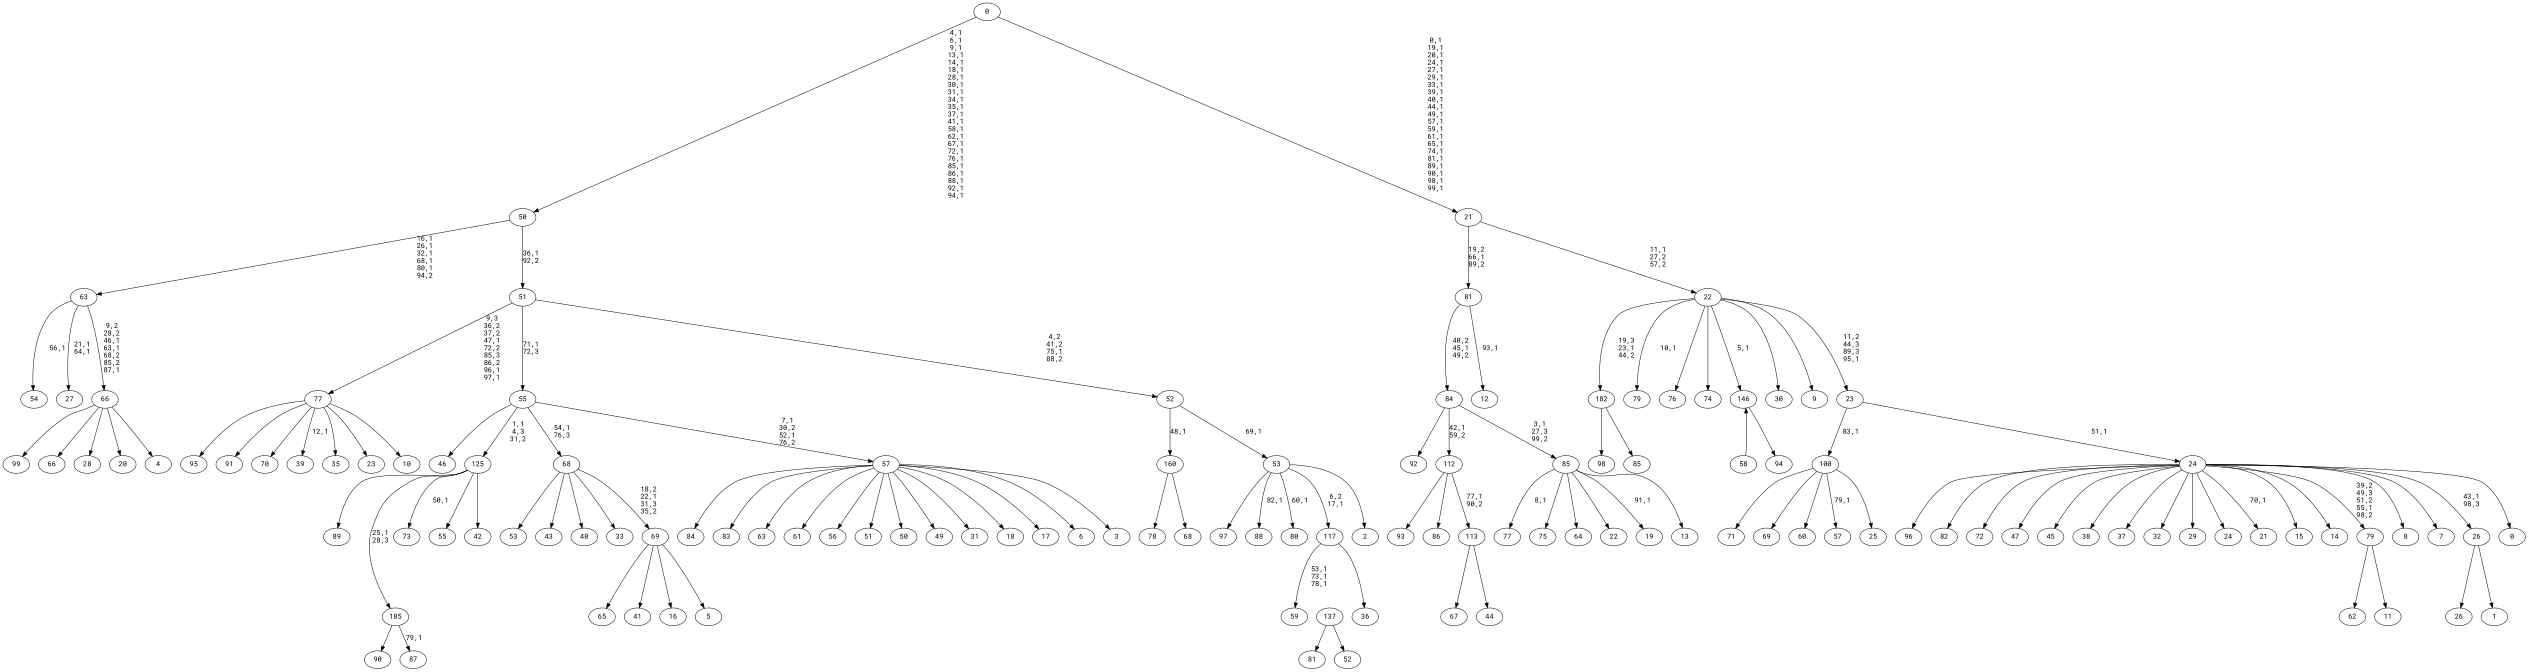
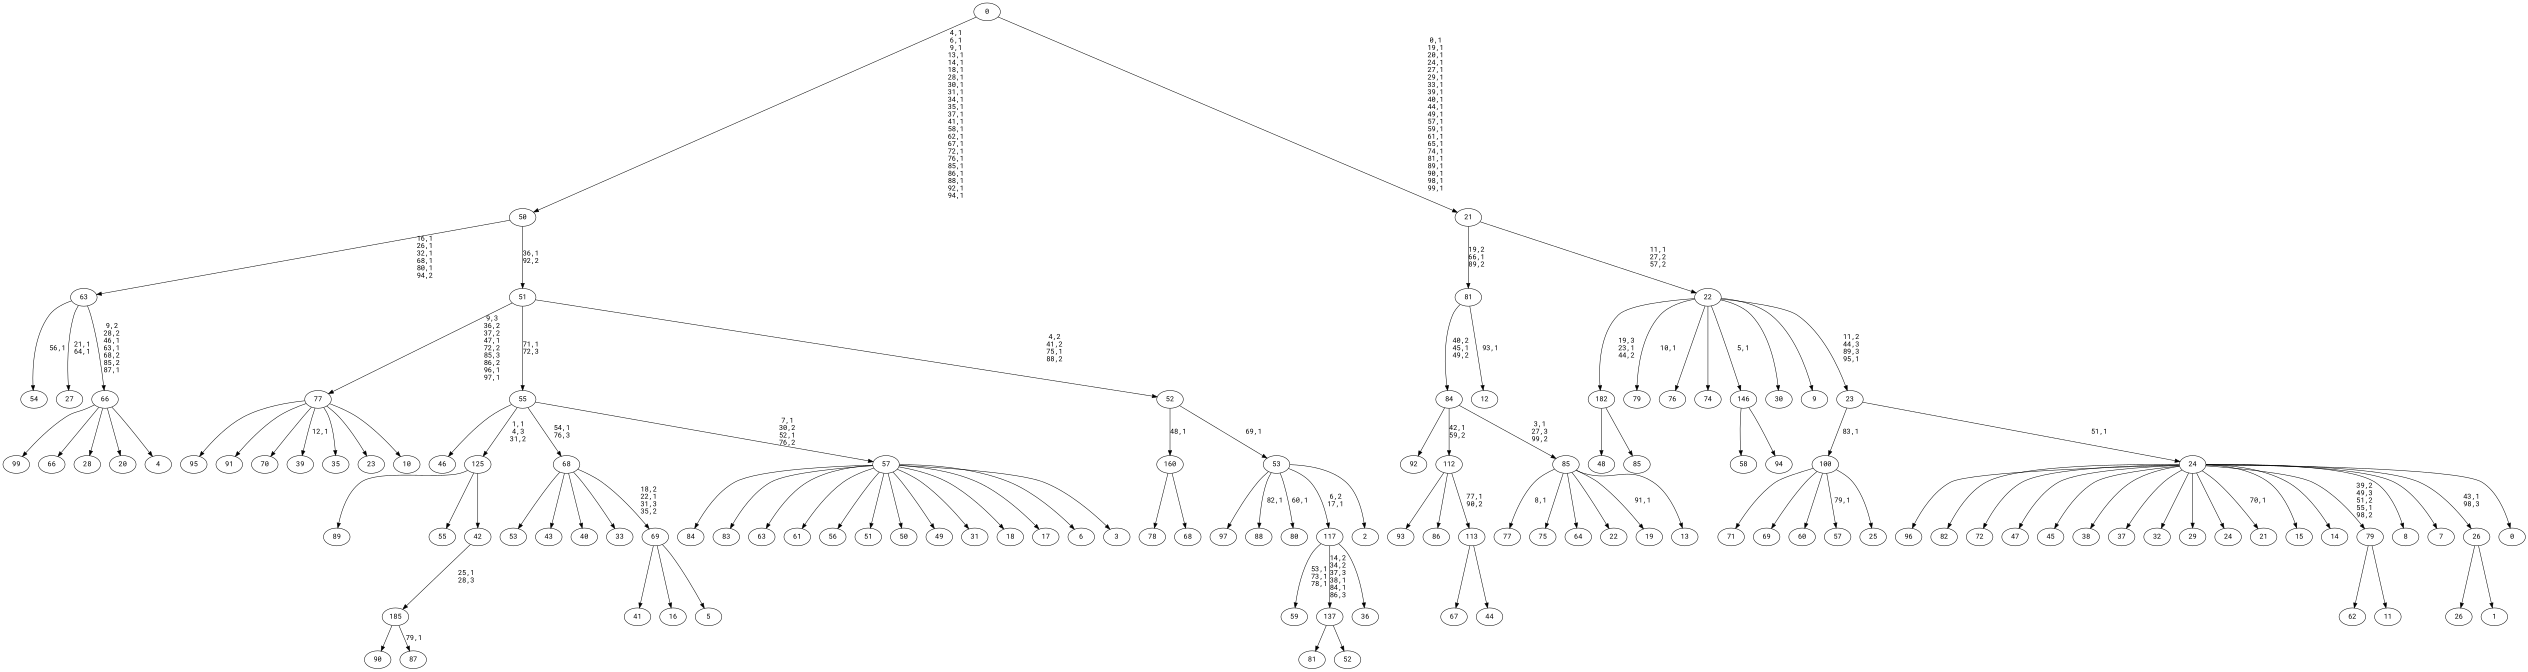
(1747, 434) -> (1740, 429)
(1601, 464) -> (1601, 464)
(380, 509) -> (438, 575)
(407, 537) -> none
none -> (1330, 574)
(602, 617) -> none
